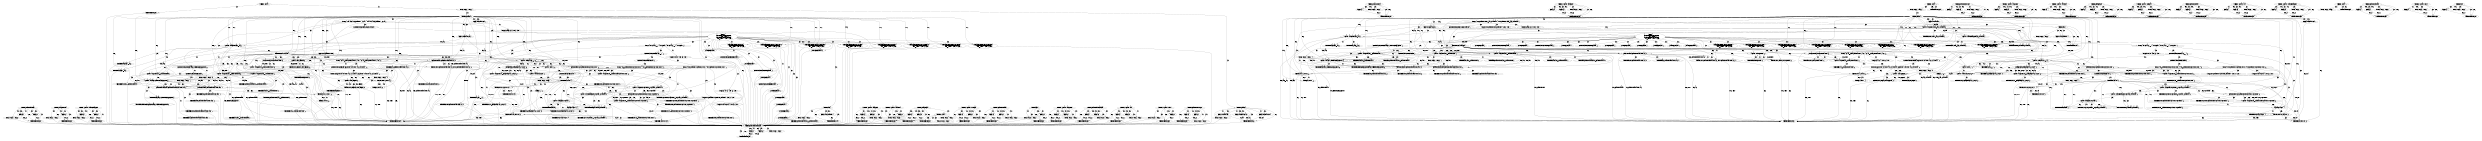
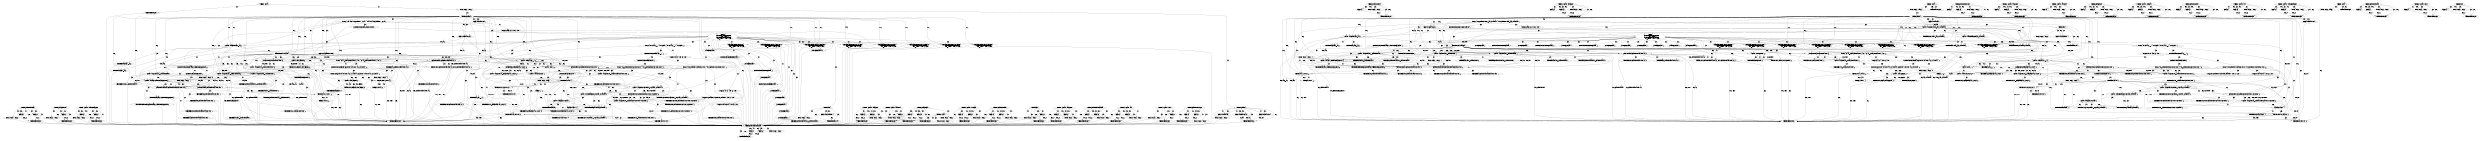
(1496, 27) -> none
(1945, 31) -> (1945, 31)
(415, 64) -> (415, 64)
(466, 81) -> (466, 81)
